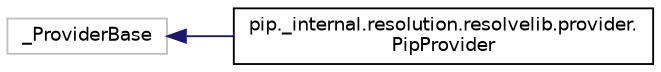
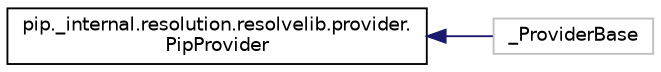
(210, 36) -> (469, 36)
